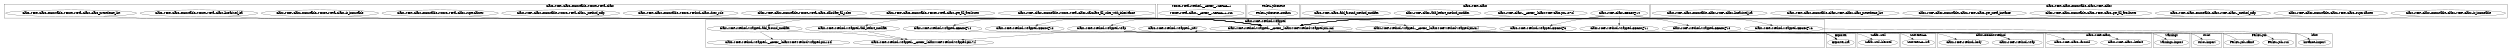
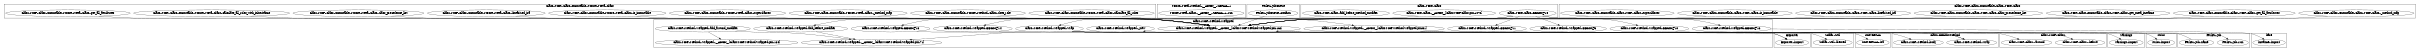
(1347, 13) -> none
(1841, 43) -> (1792, 43)
